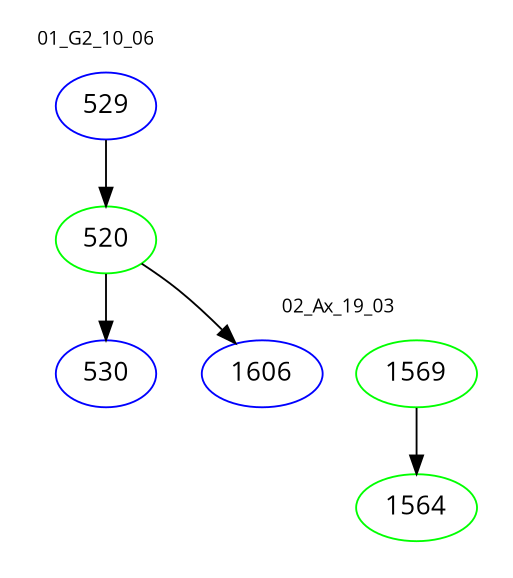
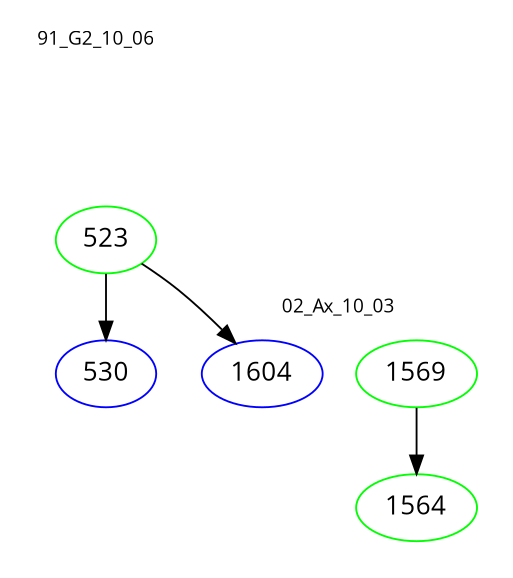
(97, 40) -> (97, 40)
(106, 106) -> none
(106, 240) -> (106, 240)
(338, 308) -> (338, 308)
(262, 374) -> (262, 374)
